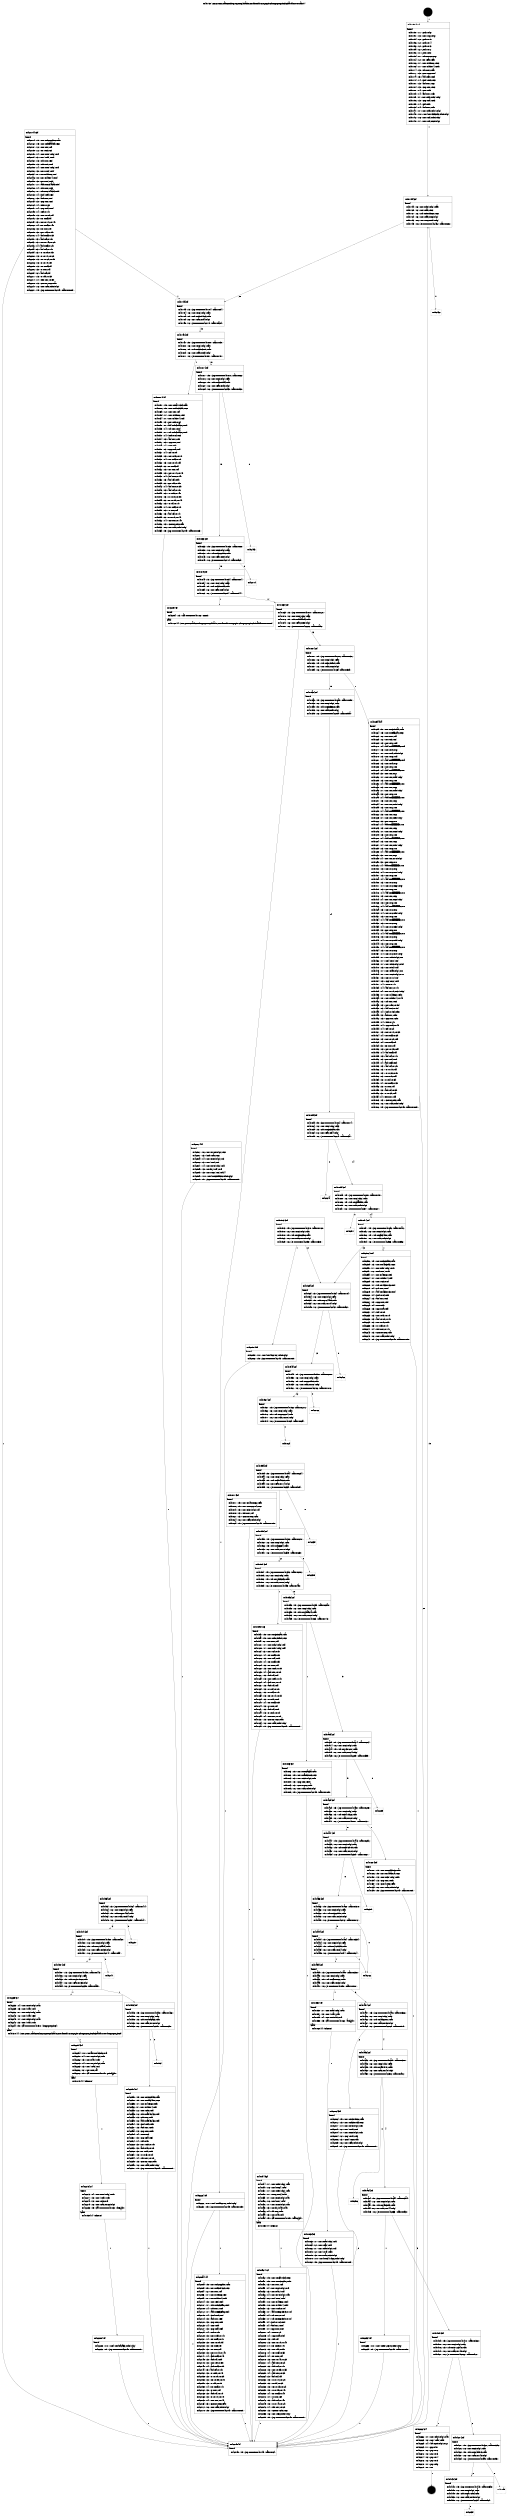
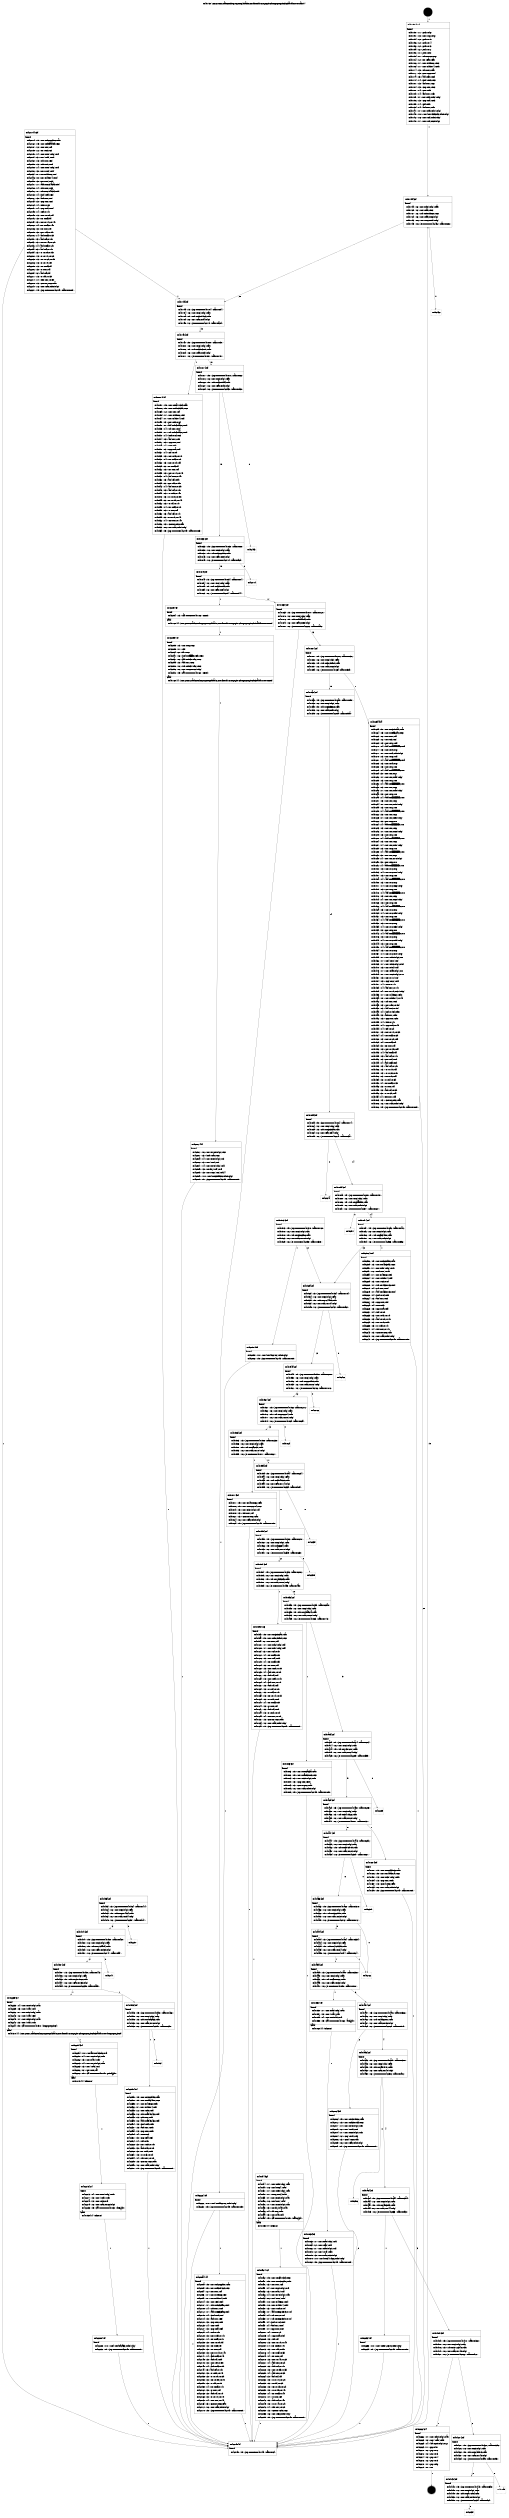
none -> (220, 660)
(383, 1247) -> (381, 1249)
none -> (254, 1444)
